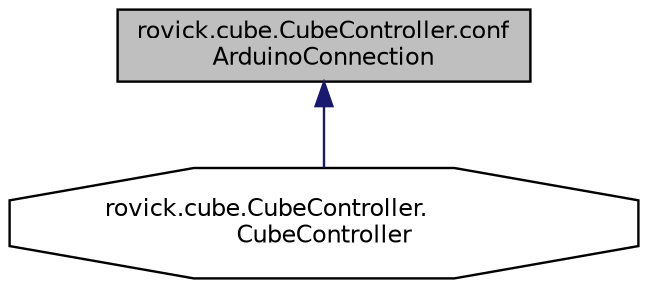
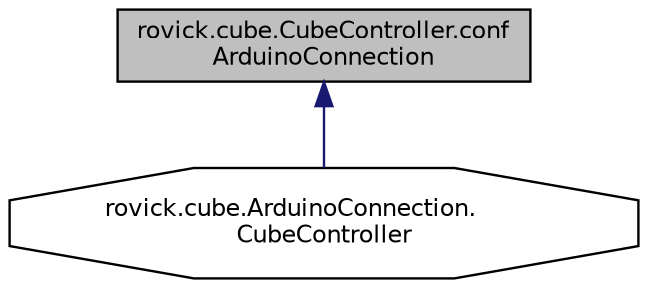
(324, 223) -> (324, 223)
